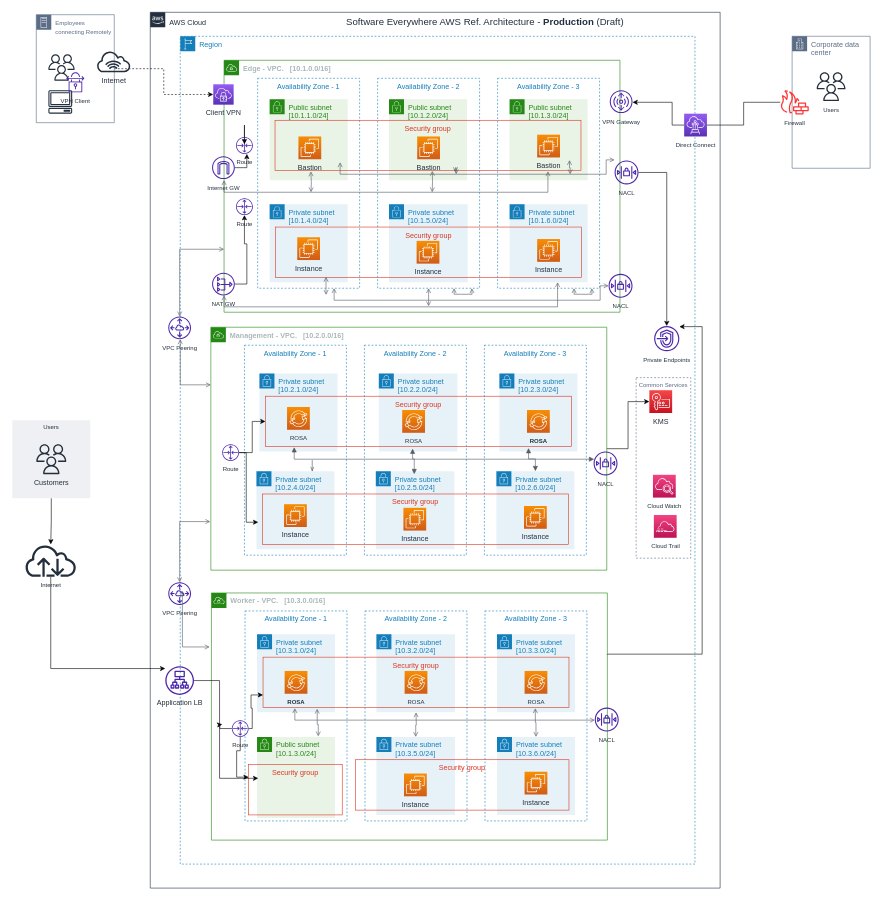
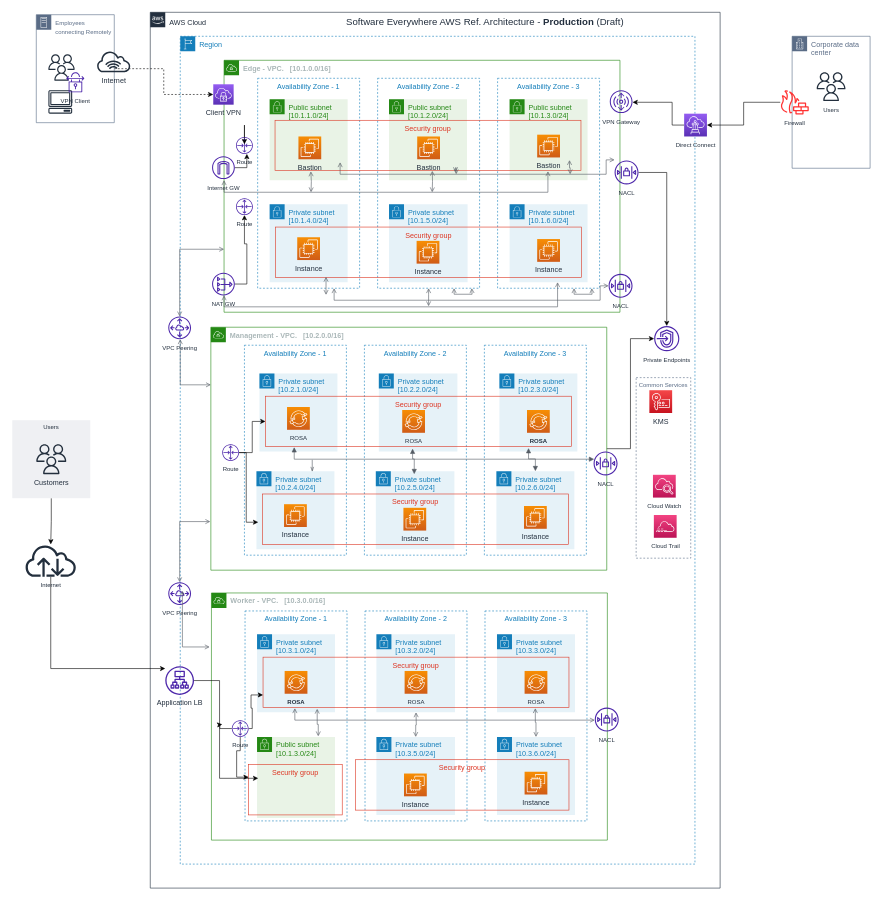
(710, 125) -> (712, 125)
(693, 327) -> none
(628, 417) -> (631, 386)
